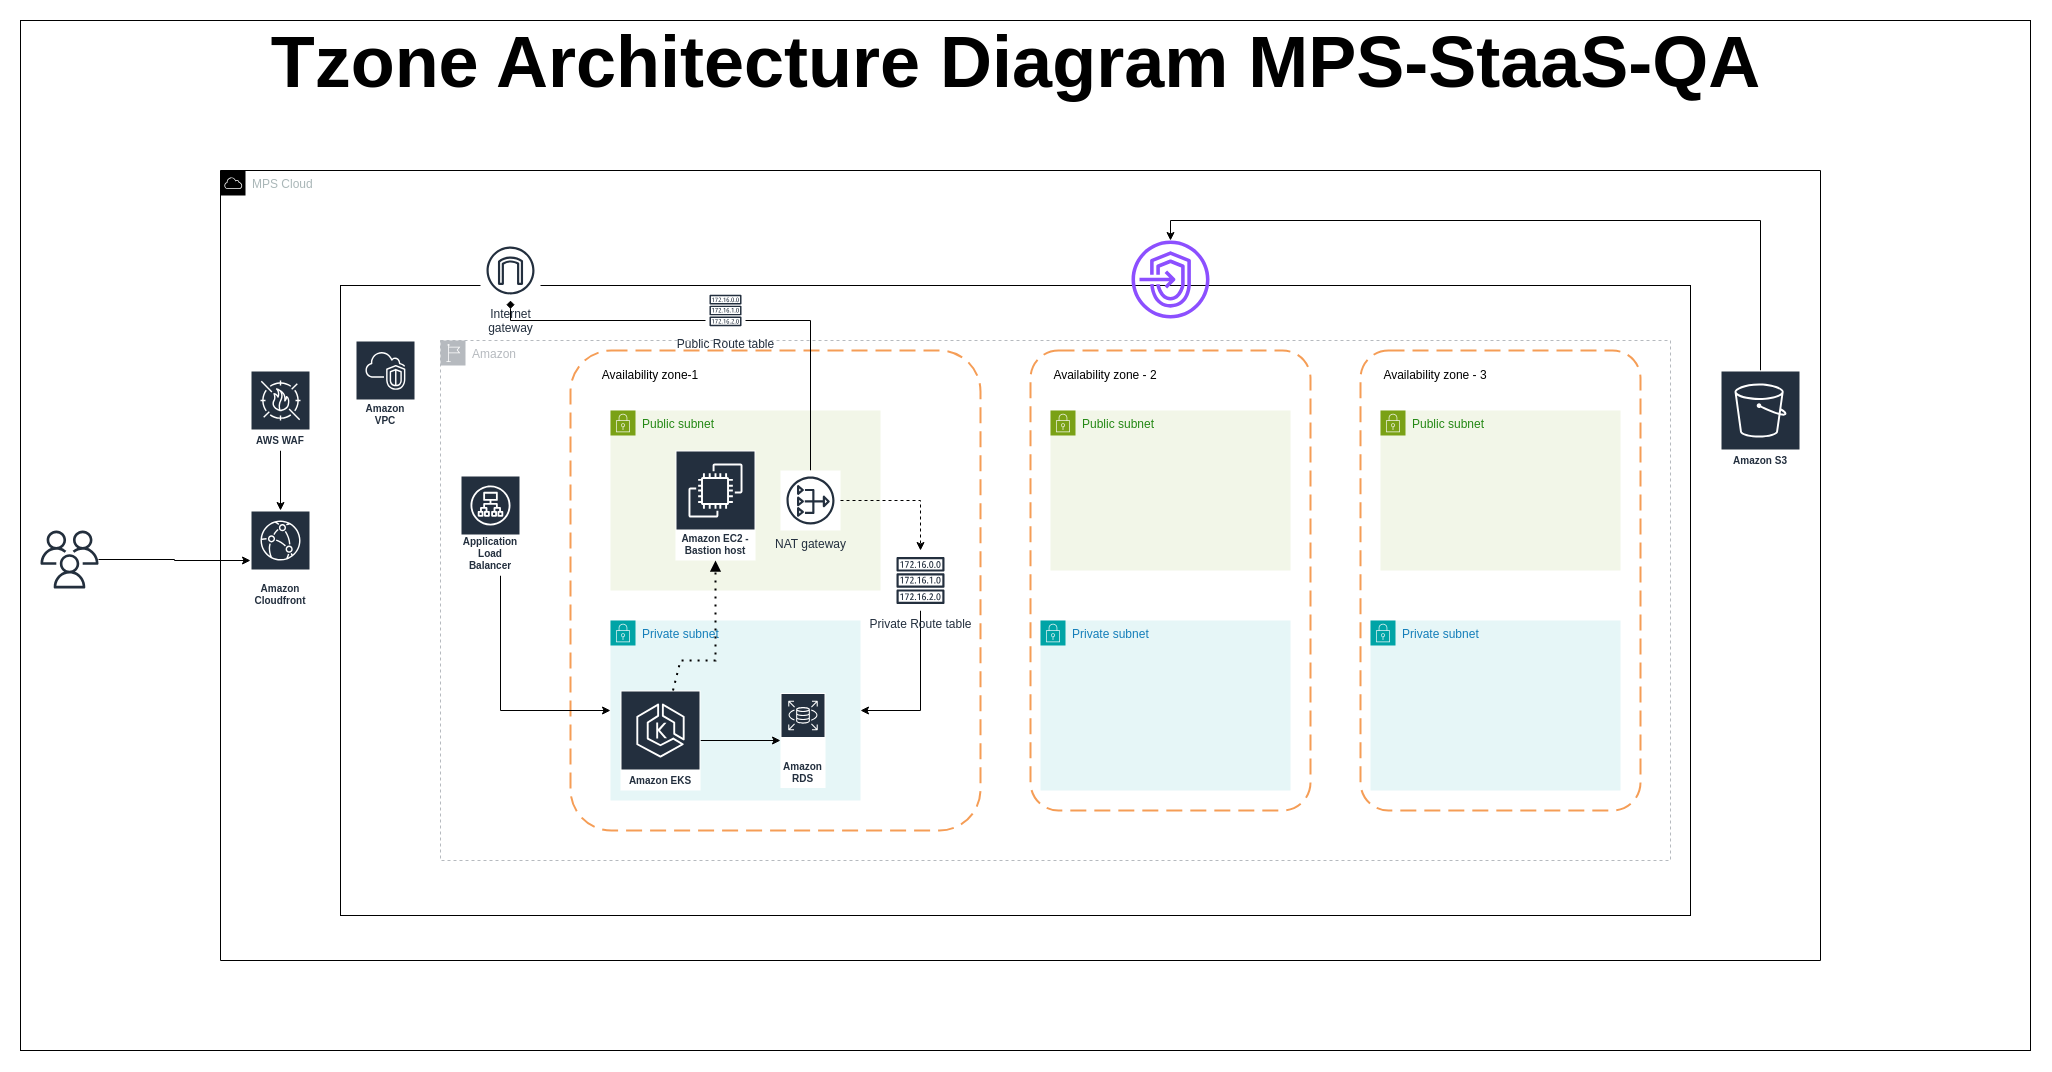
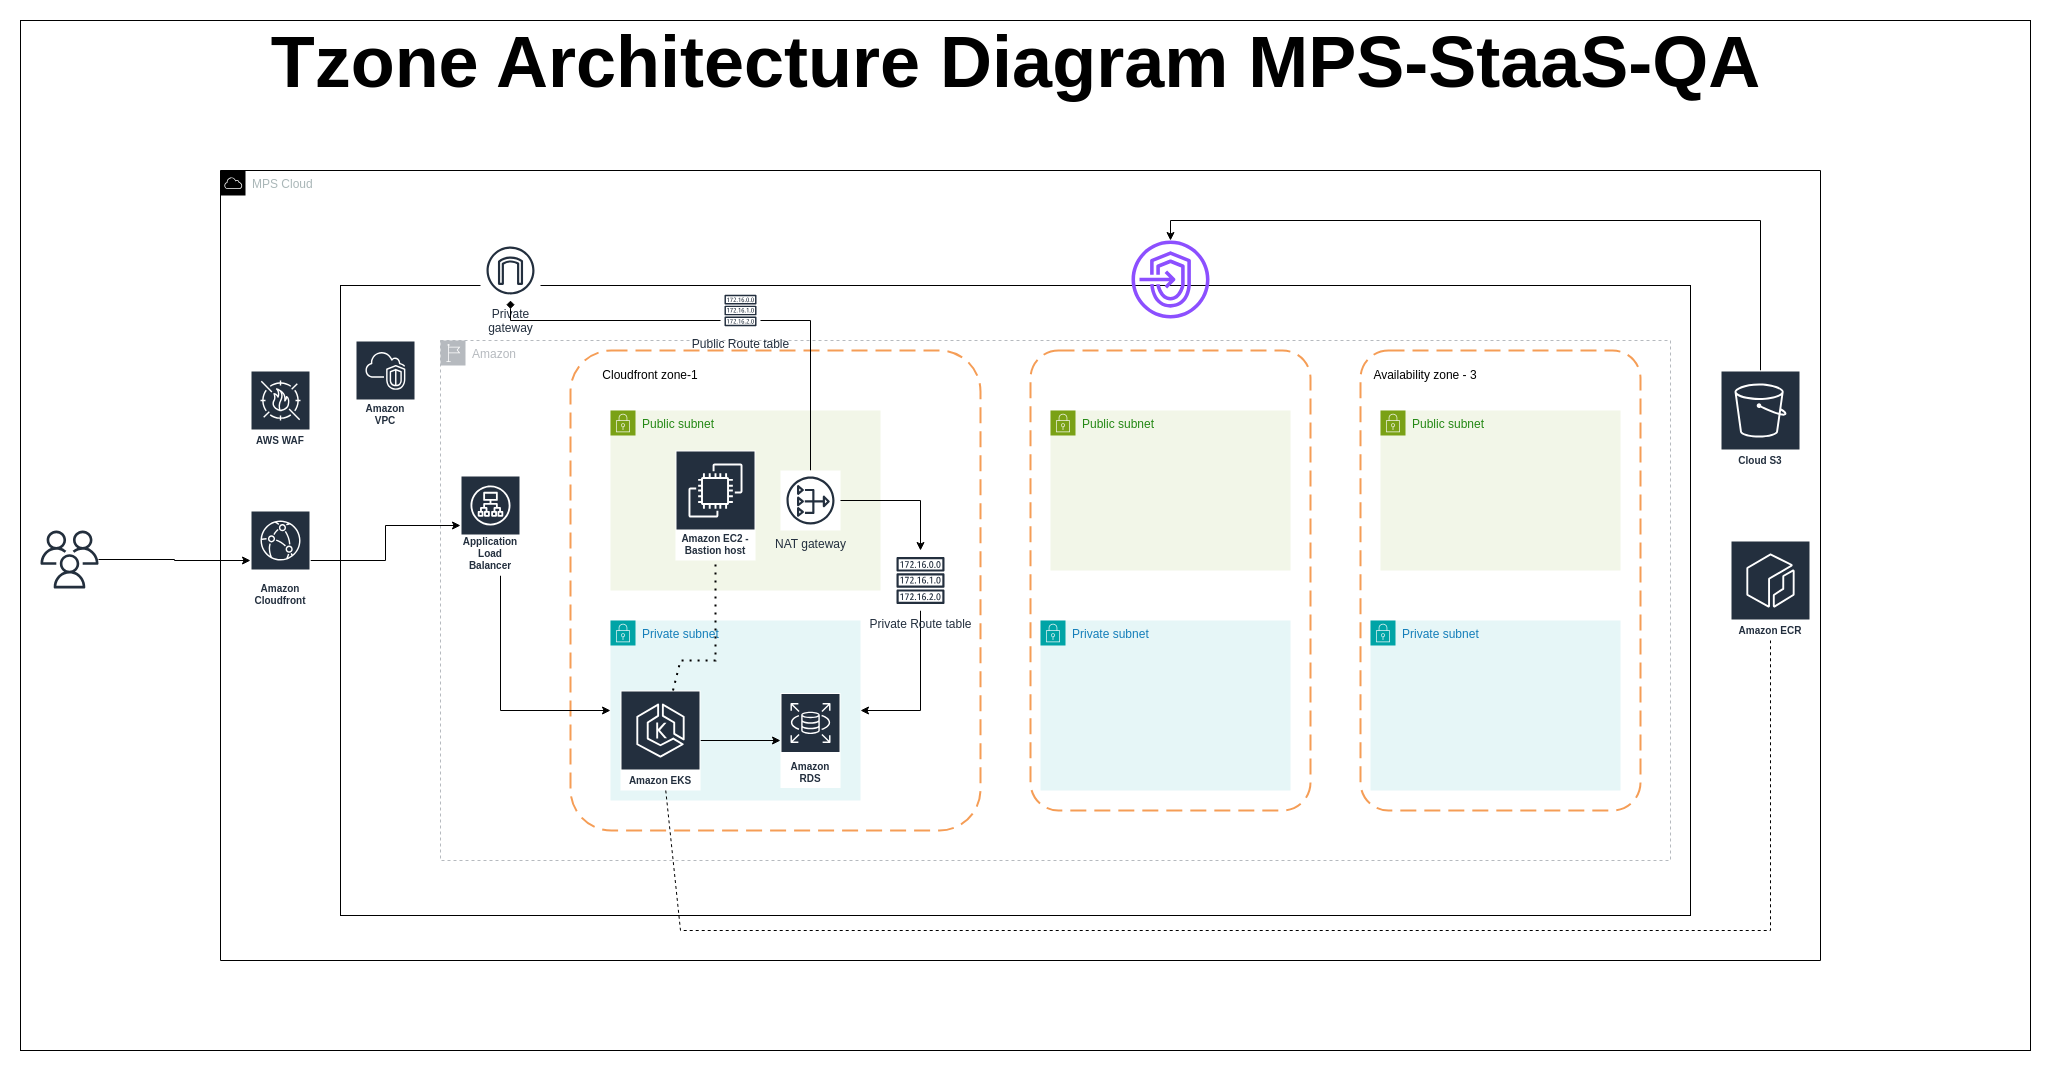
(726, 311) -> (741, 311)
(511, 322) -> (511, 322)
(651, 376) -> (651, 376)
(1106, 376) -> none
(1436, 376) -> (1426, 376)
(1761, 461) -> (1761, 461)
(281, 477) -> none
(902, 501) -> (902, 501)
none -> (386, 547)
(716, 572) -> (716, 567)
none -> (1771, 591)
(803, 741) -> (811, 741)
none -> (1301, 931)
